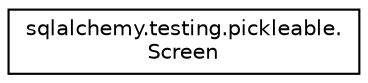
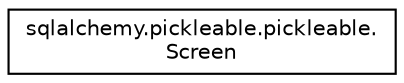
(184, 42) -> (202, 42)
